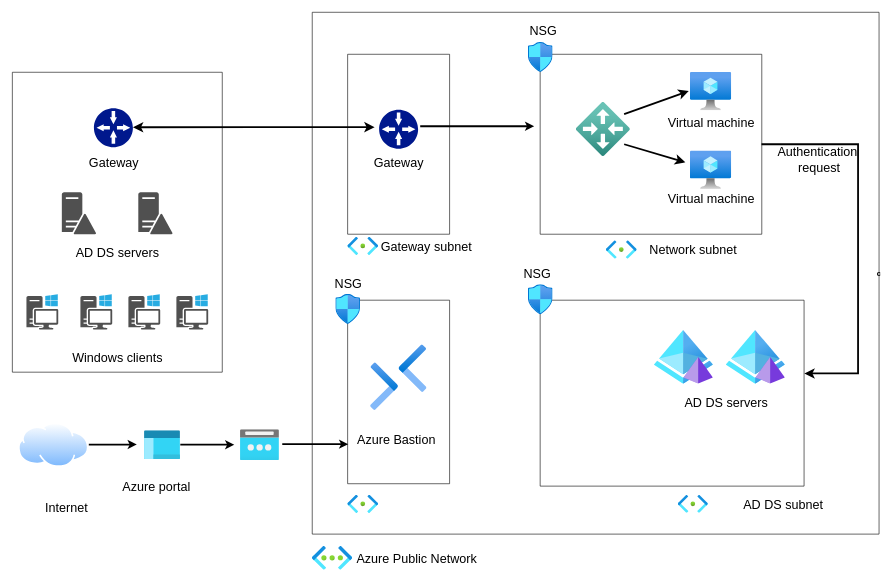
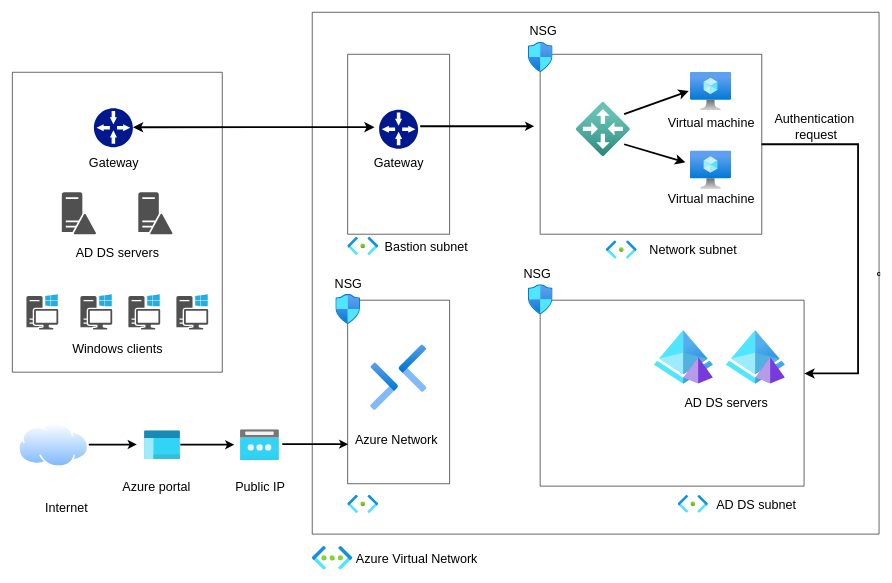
(819, 159) -> (816, 126)
(427, 246) -> (427, 246)
(117, 357) -> (117, 348)
(397, 440) -> (397, 440)
none -> (260, 486)
(783, 504) -> (756, 504)
(417, 558) -> (417, 558)
